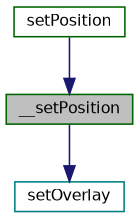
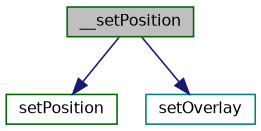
(69, 58) -> (101, 60)
